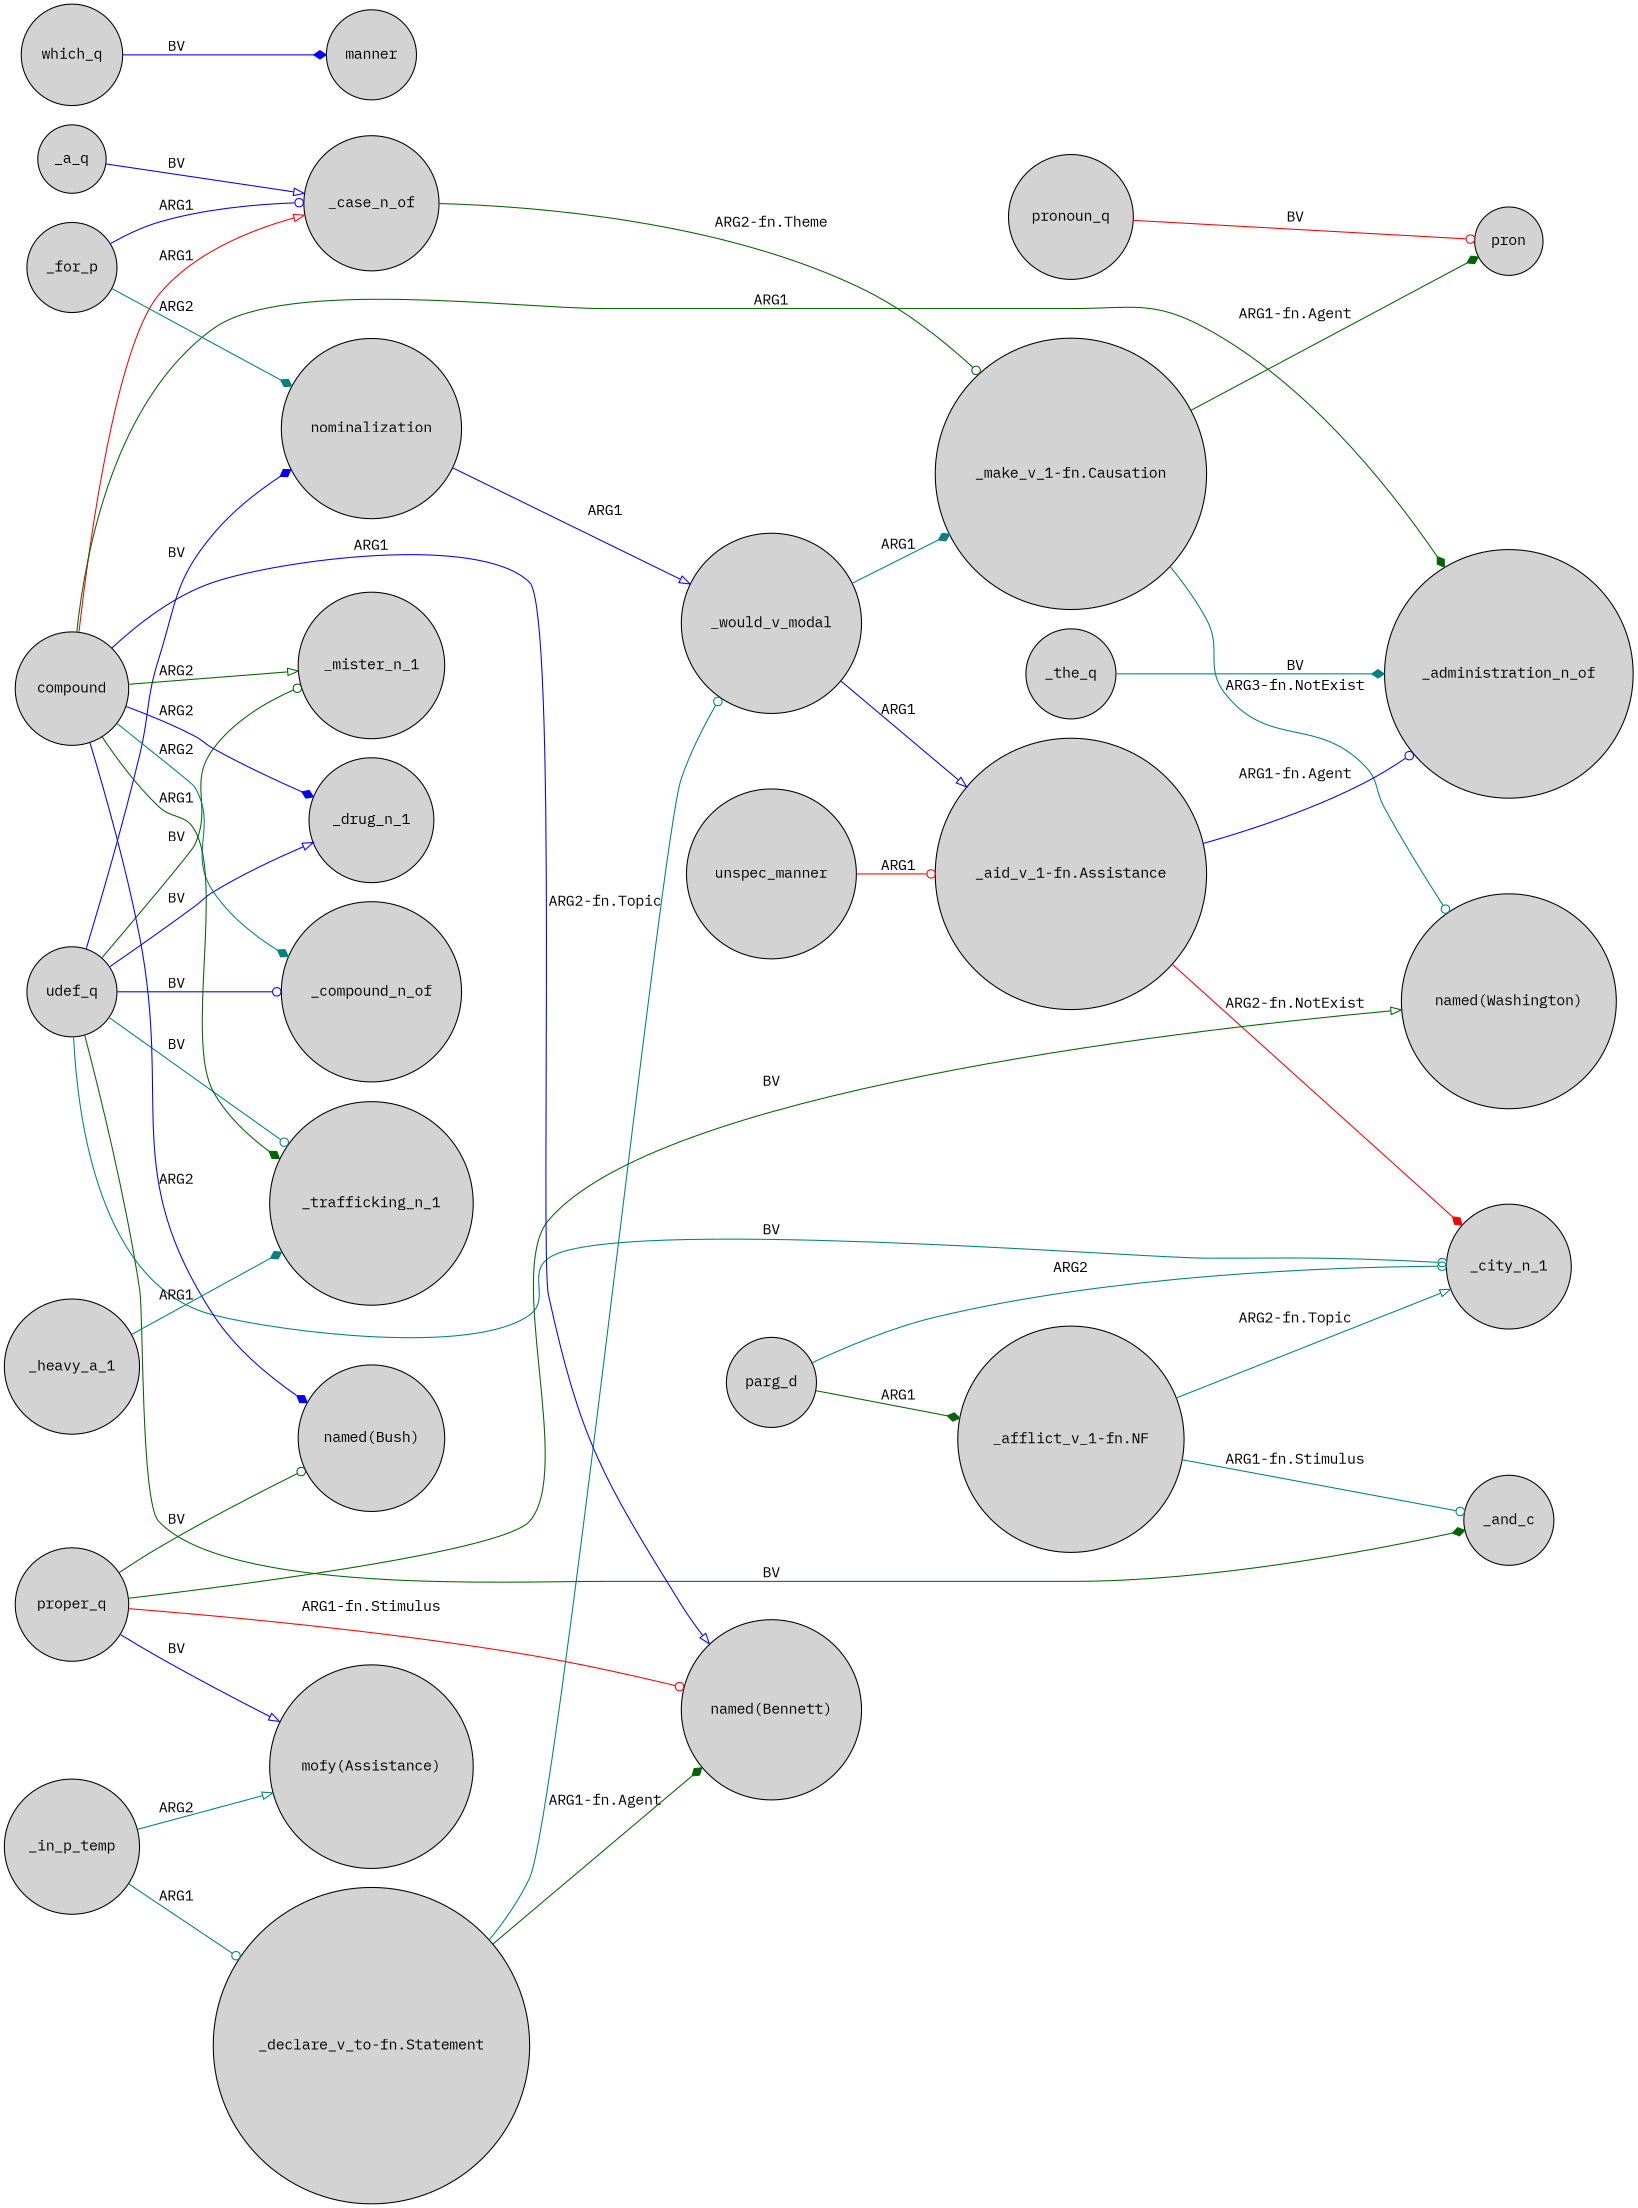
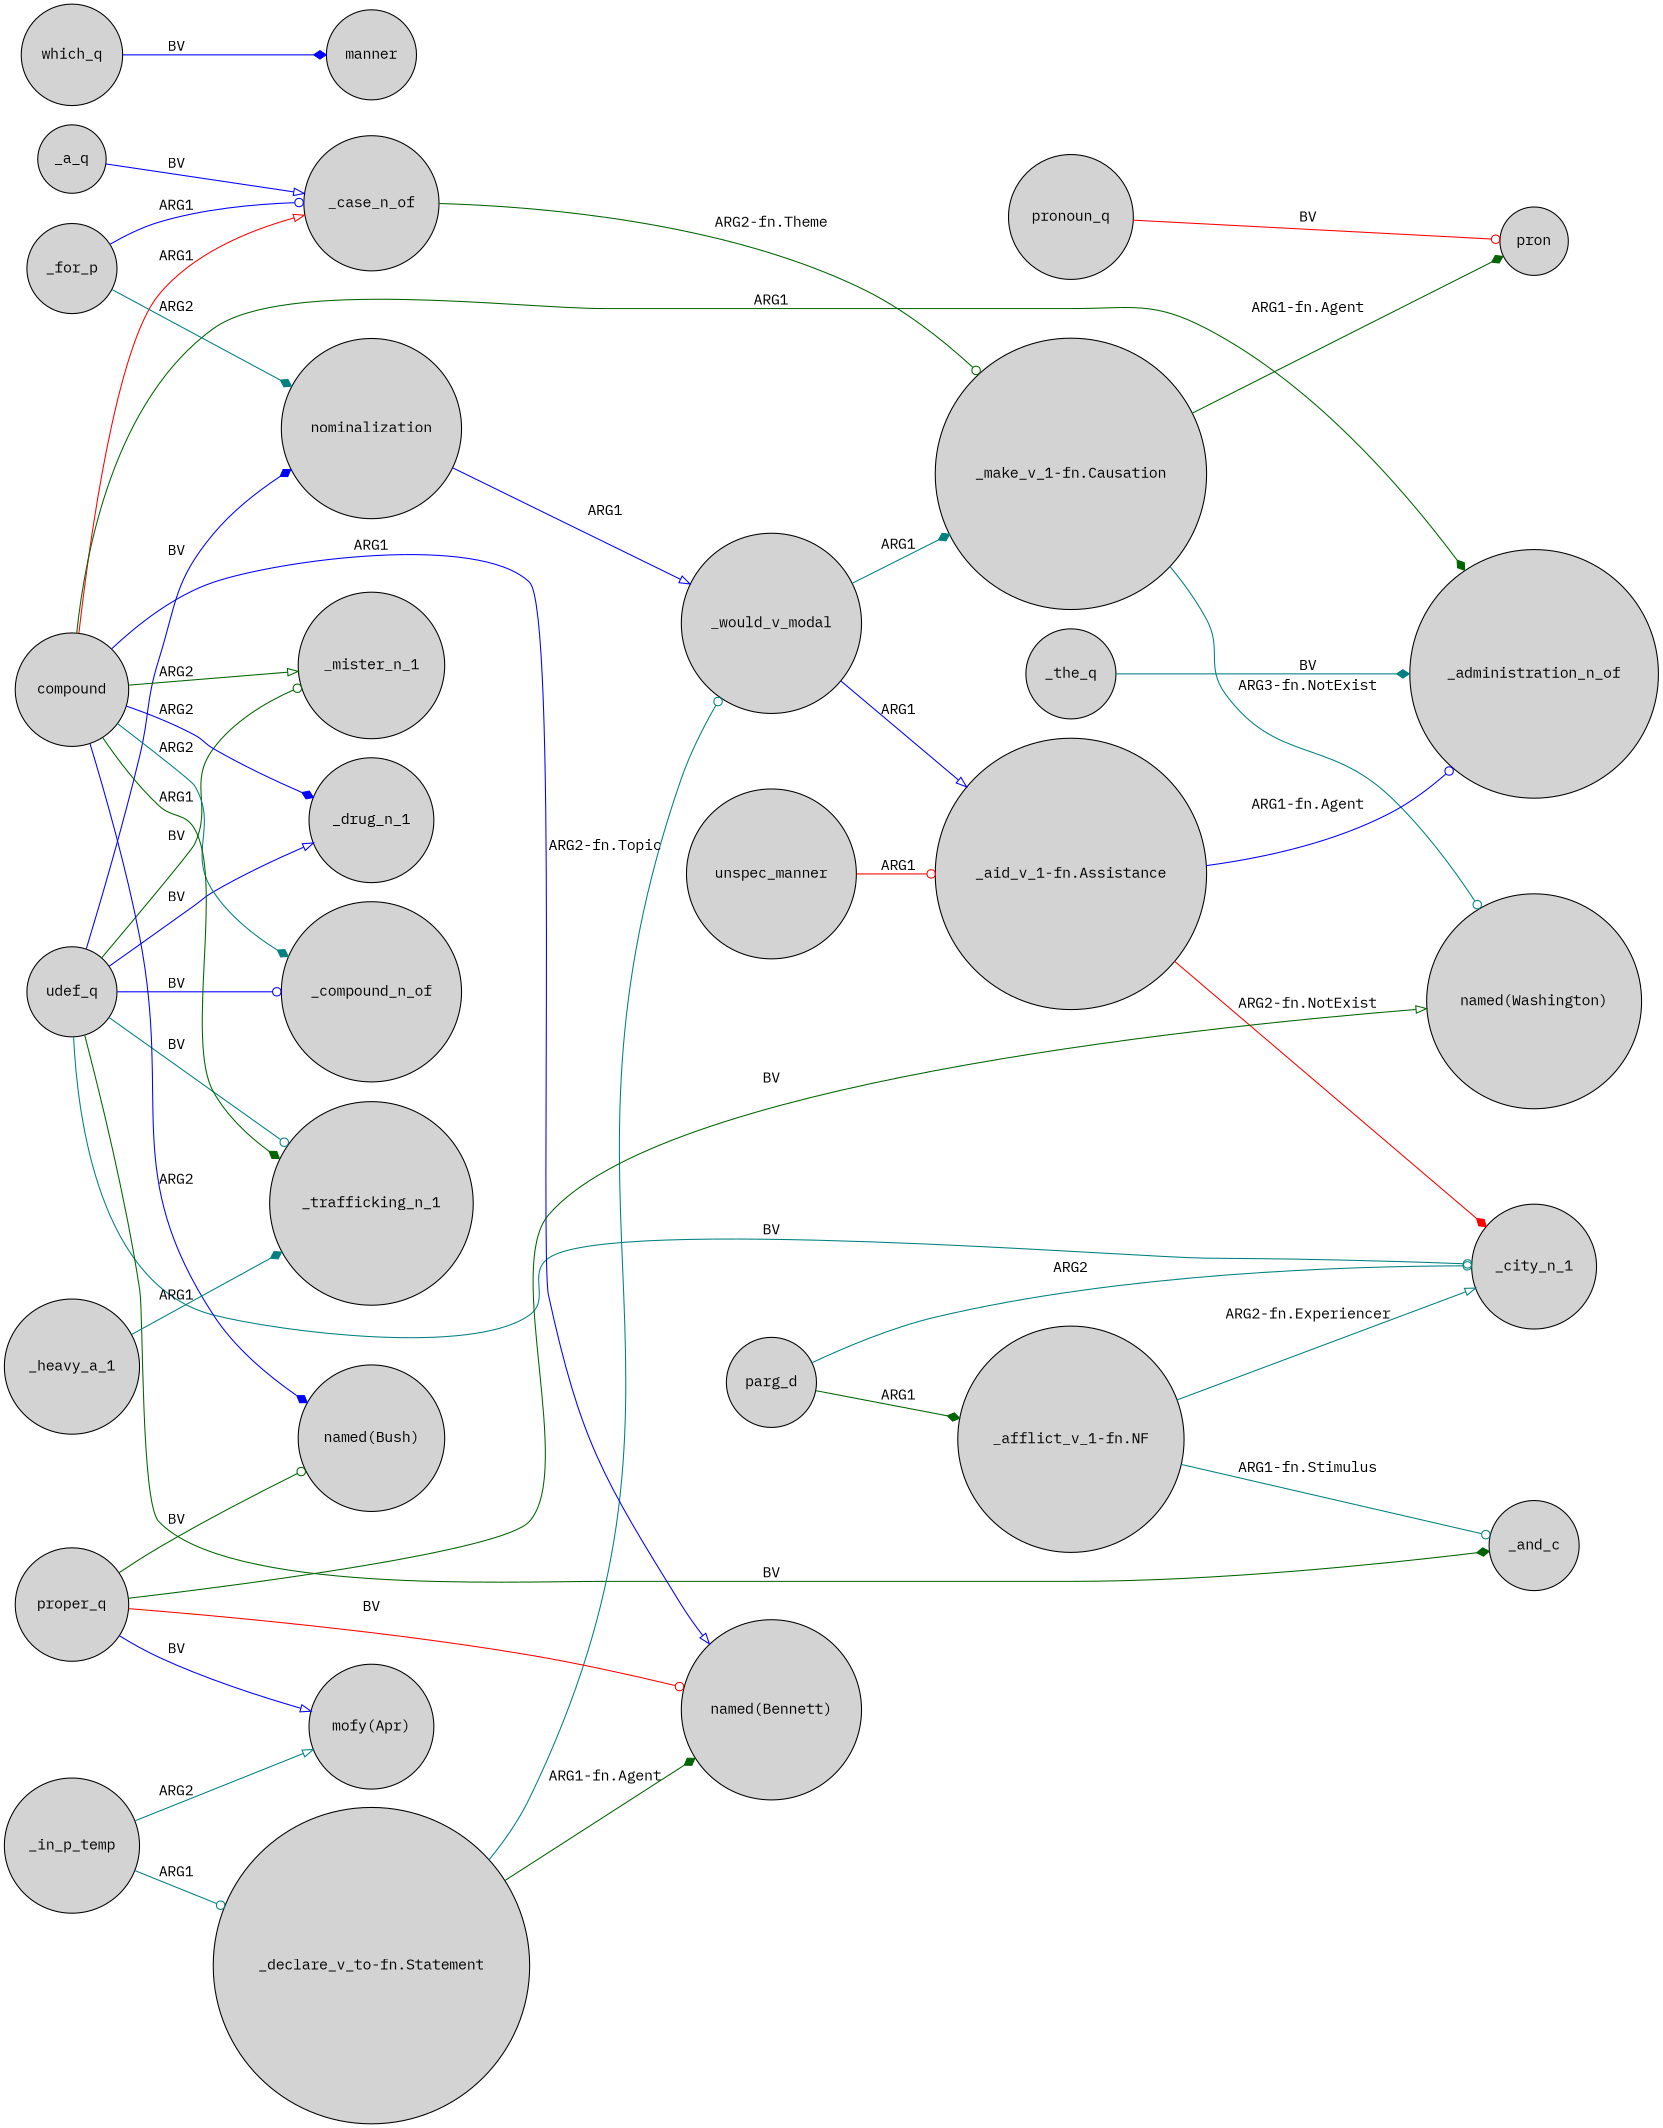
(1295, 1319) -> (1308, 1314)
(371, 1607) -> (371, 1607)
(371, 1767) -> (371, 1727)
